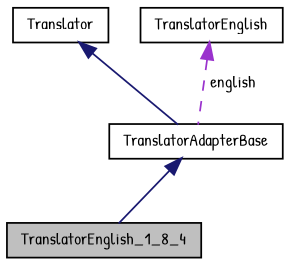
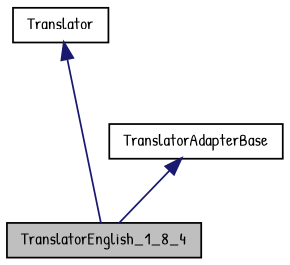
(212, 25) -> none
(135, 89) -> (84, 141)
